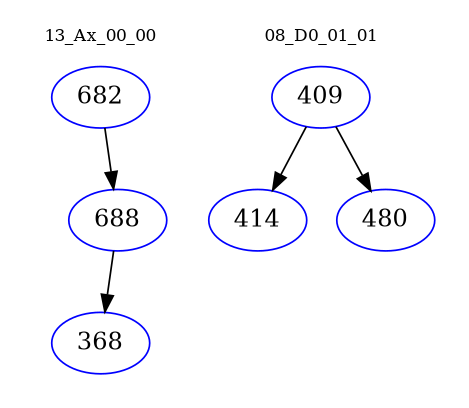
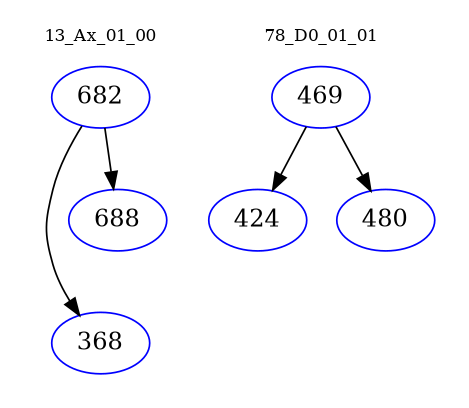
(101, 37) -> (101, 37)
(322, 37) -> (322, 37)
(321, 97) -> (321, 97)
(258, 220) -> (258, 220)
(111, 273) -> (48, 212)
